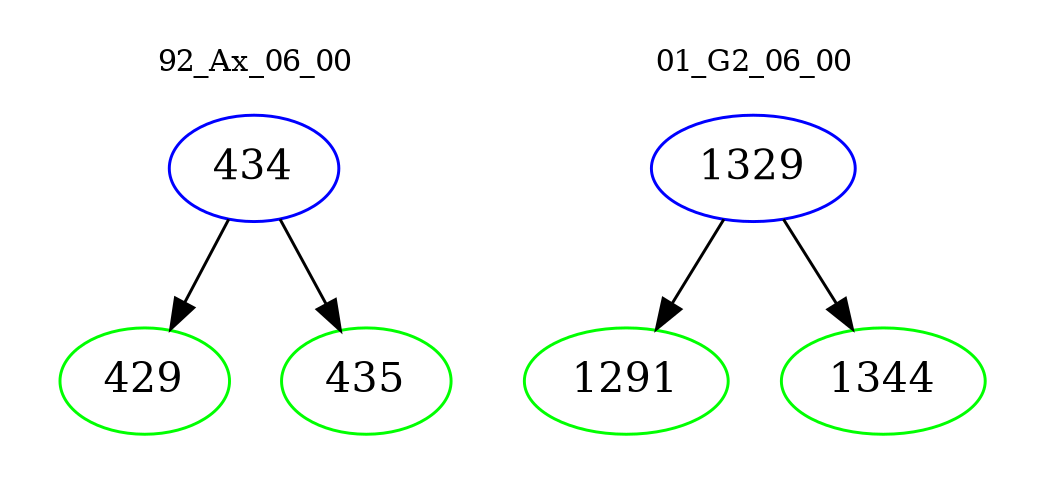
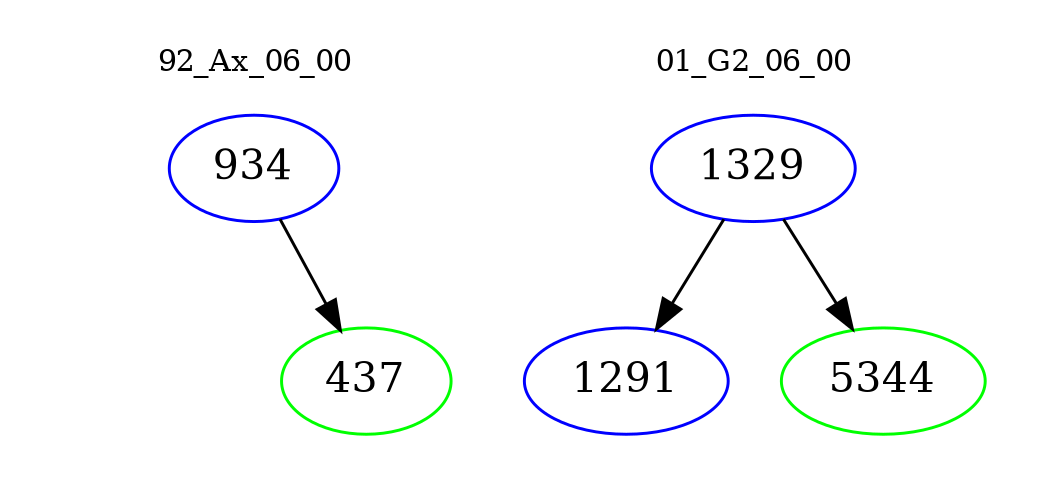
(254, 168) -> (254, 168)
(145, 381) -> none
(366, 381) -> (366, 381)
(626, 381) -> (626, 381)
(883, 381) -> (883, 381)
